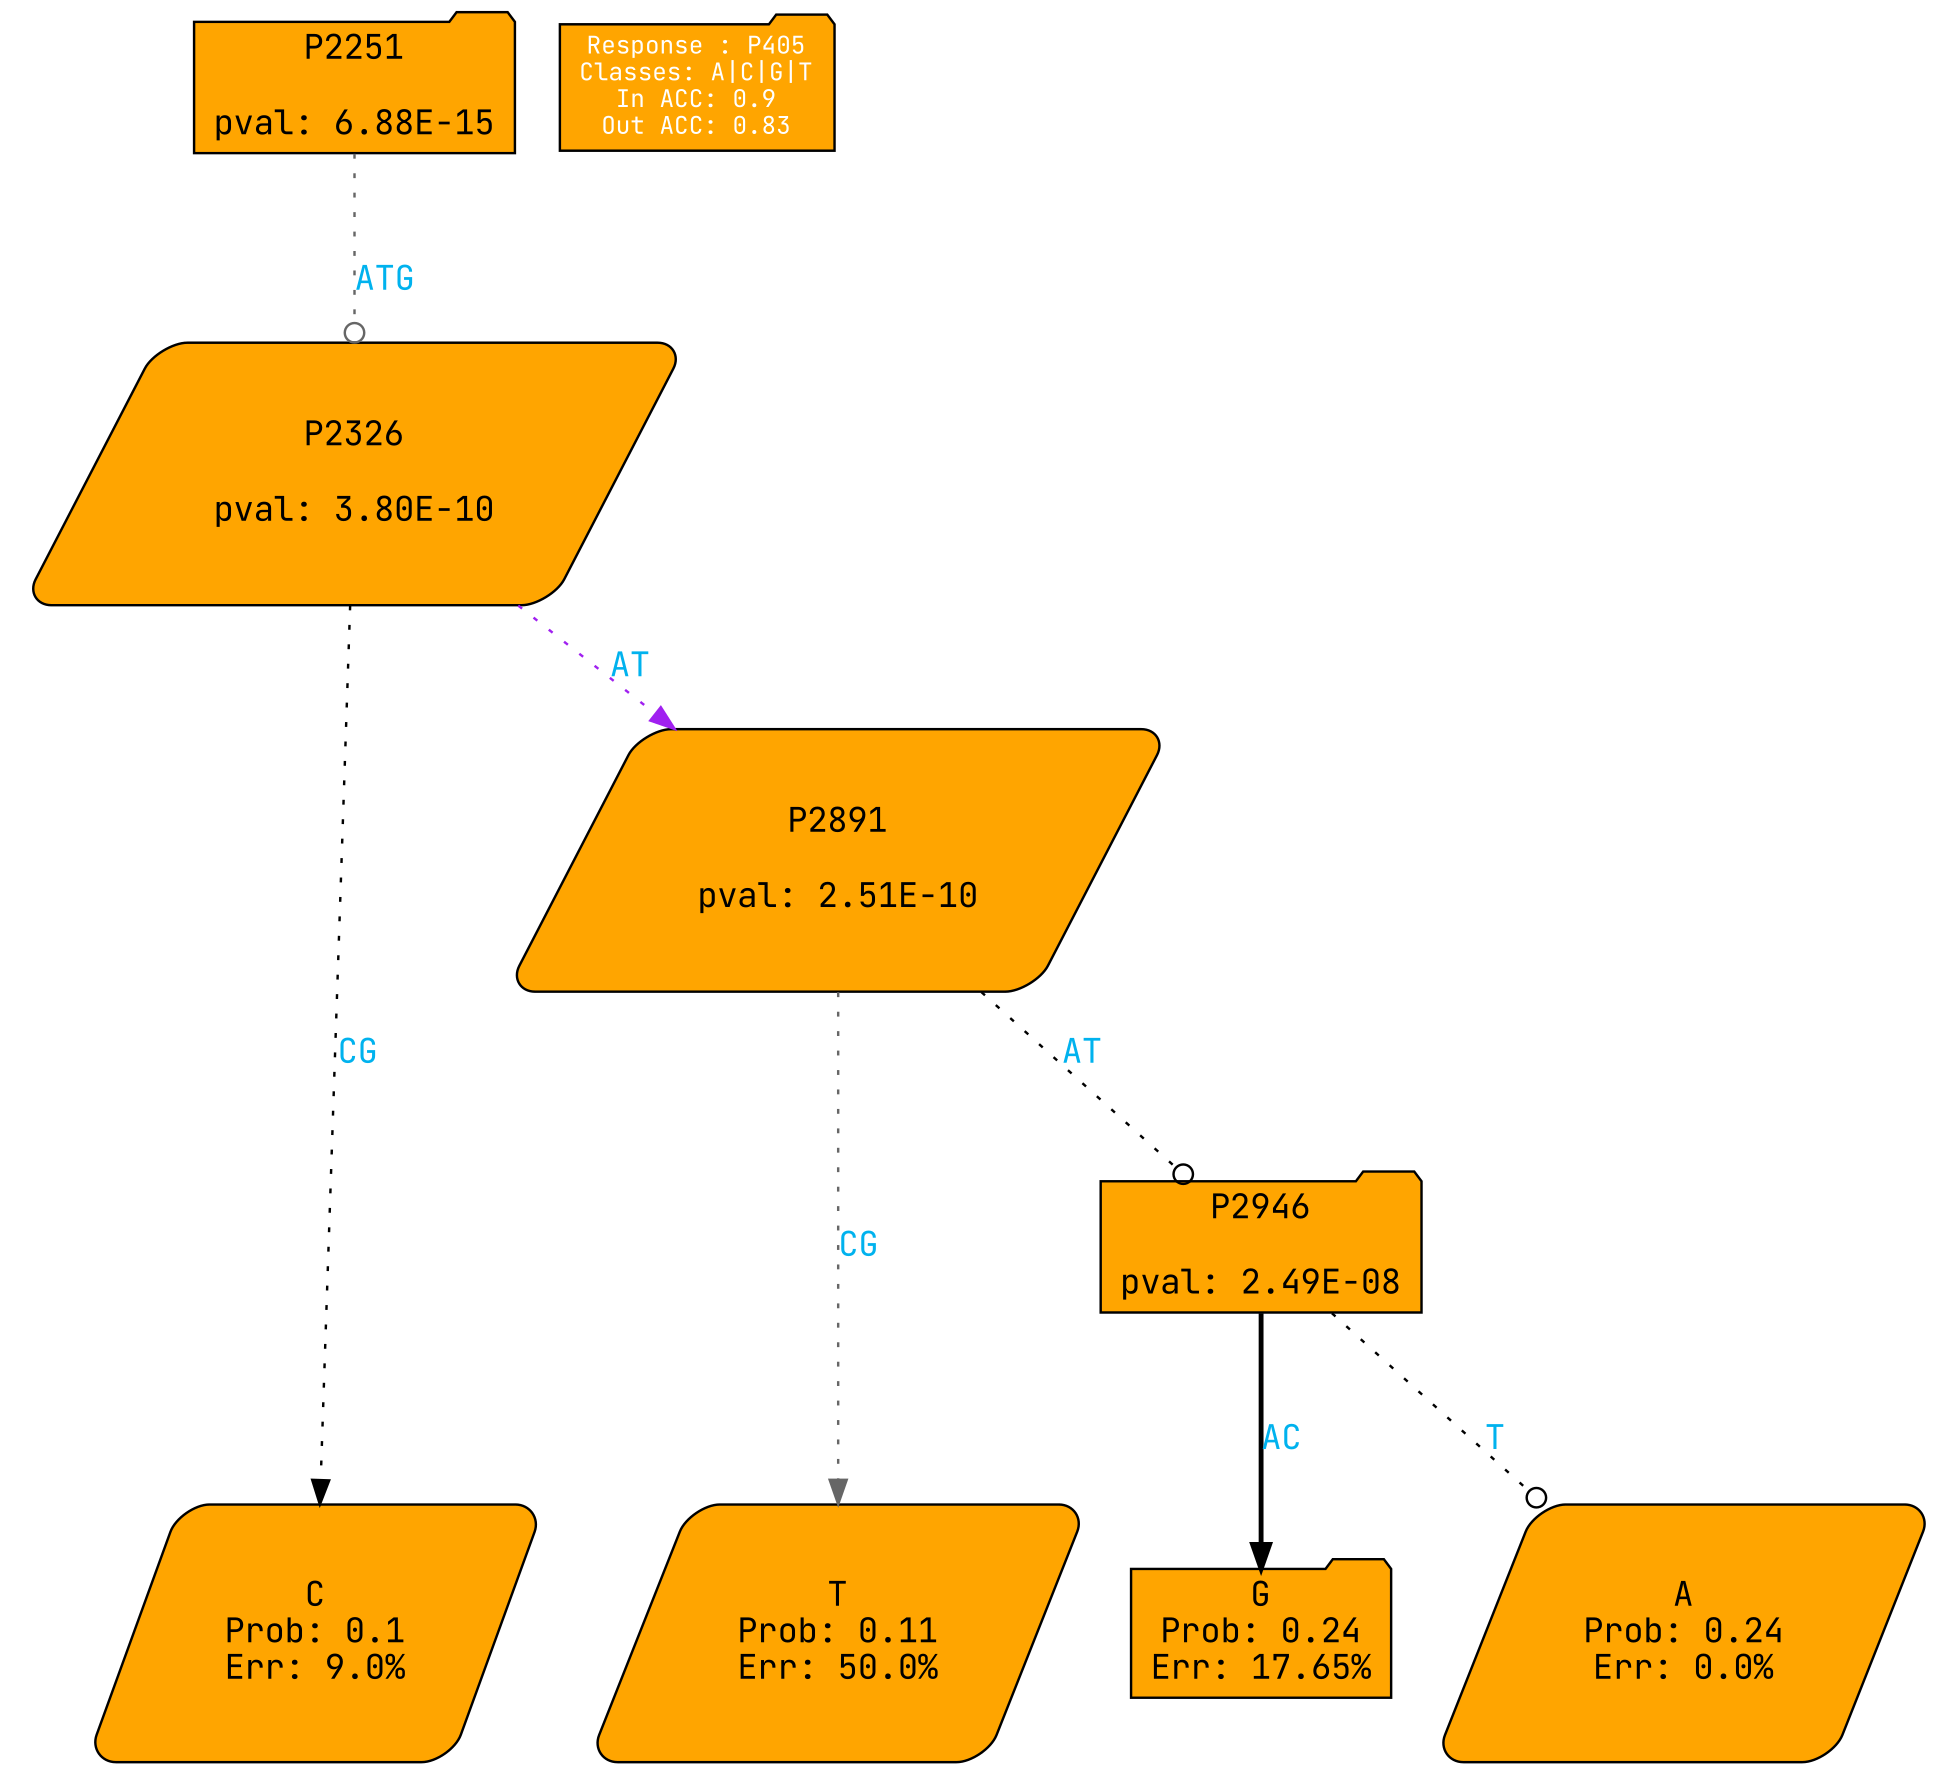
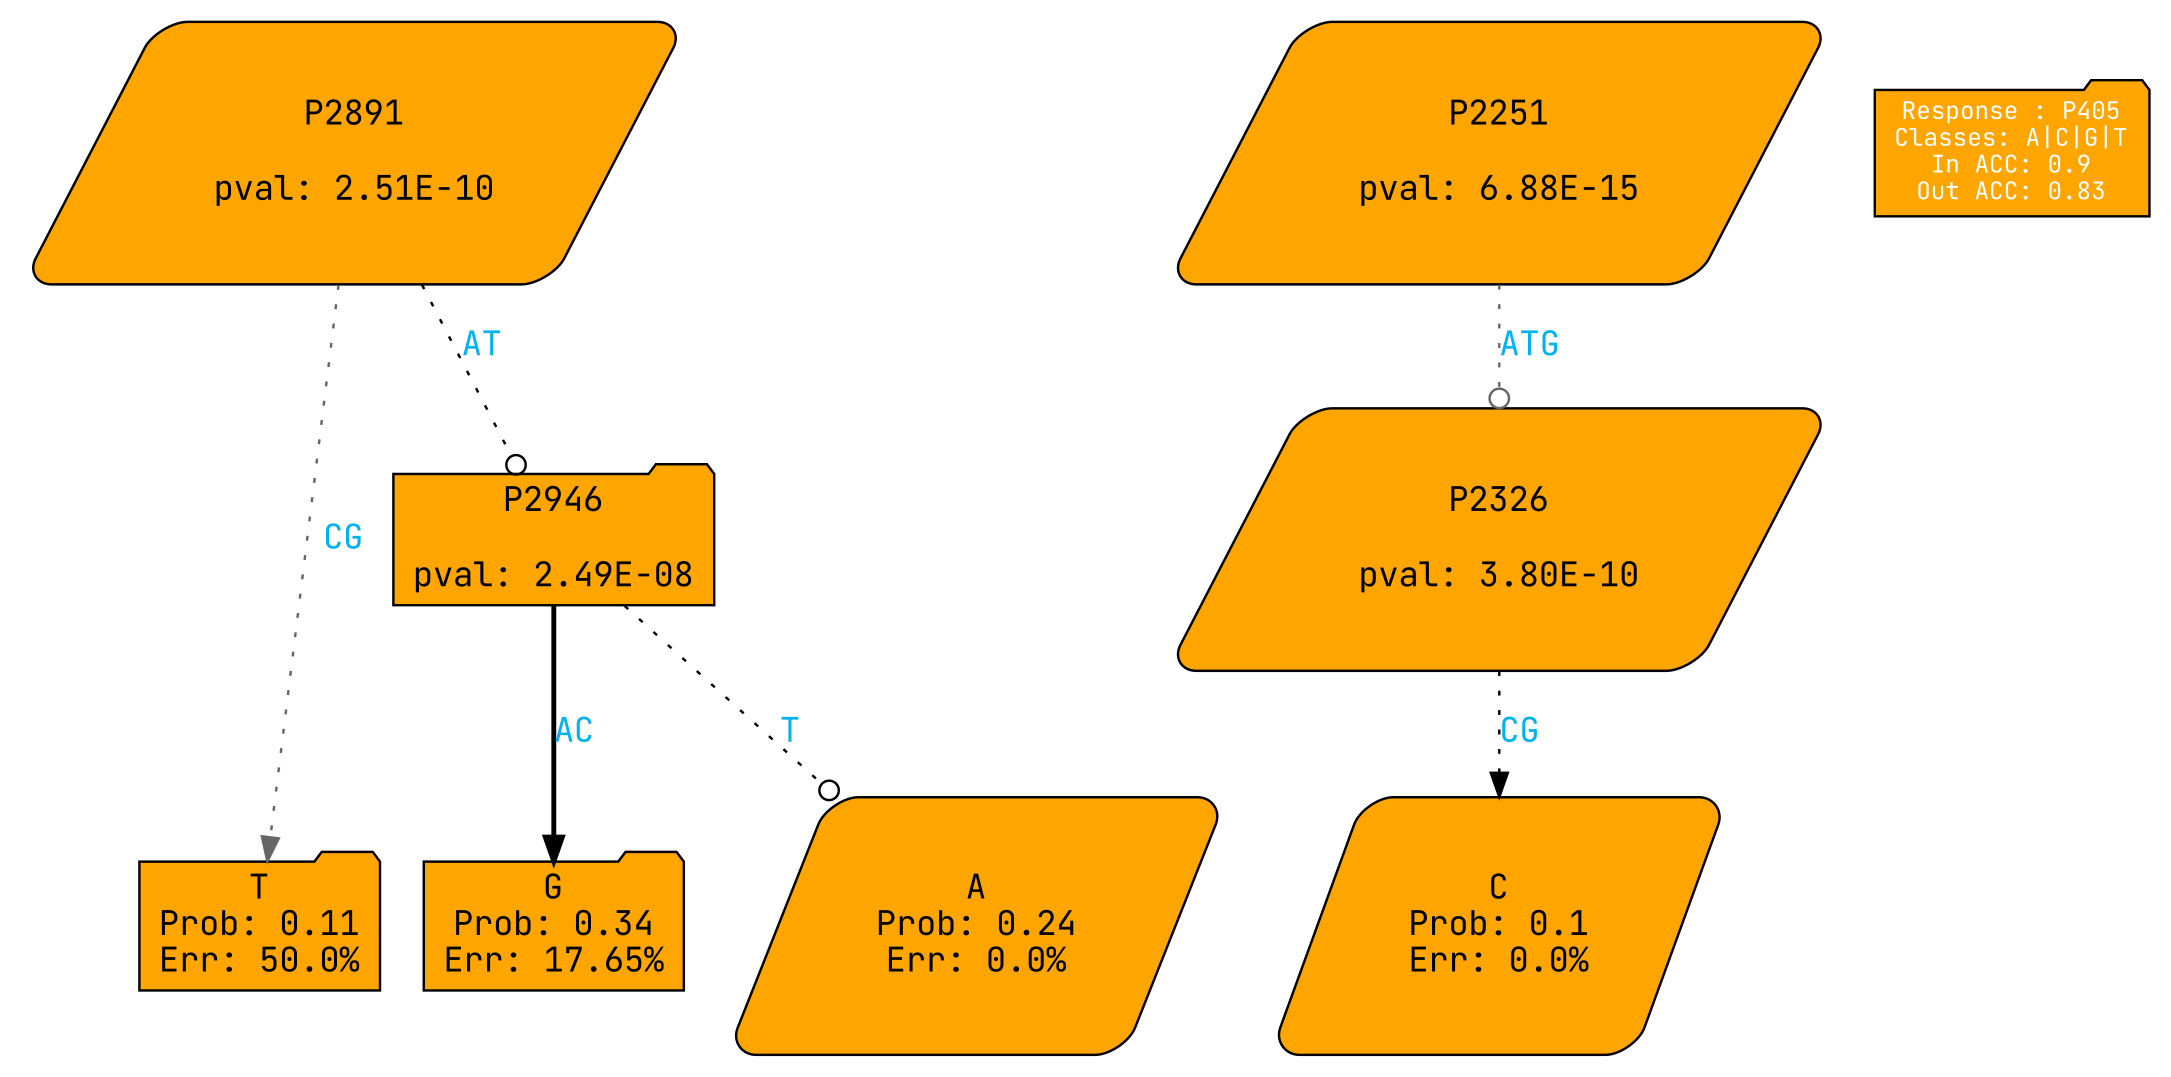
(354, 88) -> (1499, 153)
(587, 660) -> none
(316, 1633) -> (1499, 926)
(838, 1633) -> (260, 926)
(1261, 1633) -> (554, 926)
